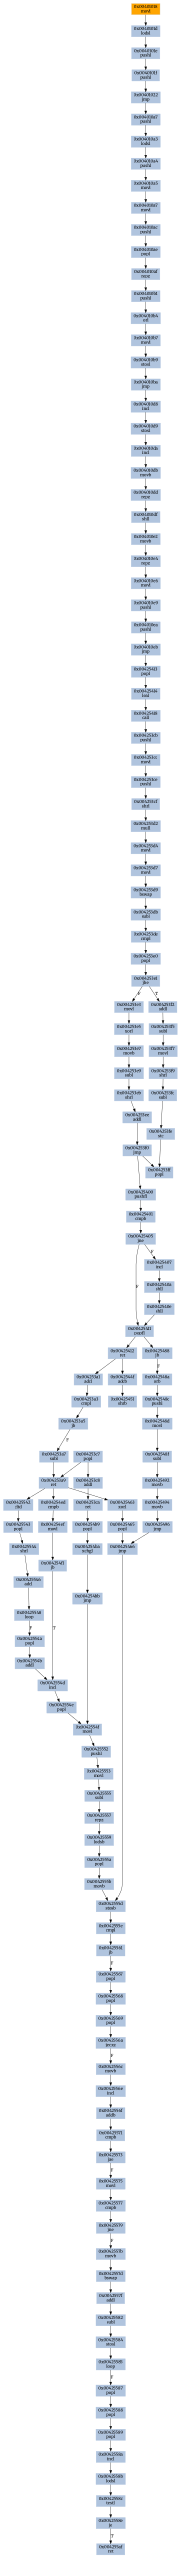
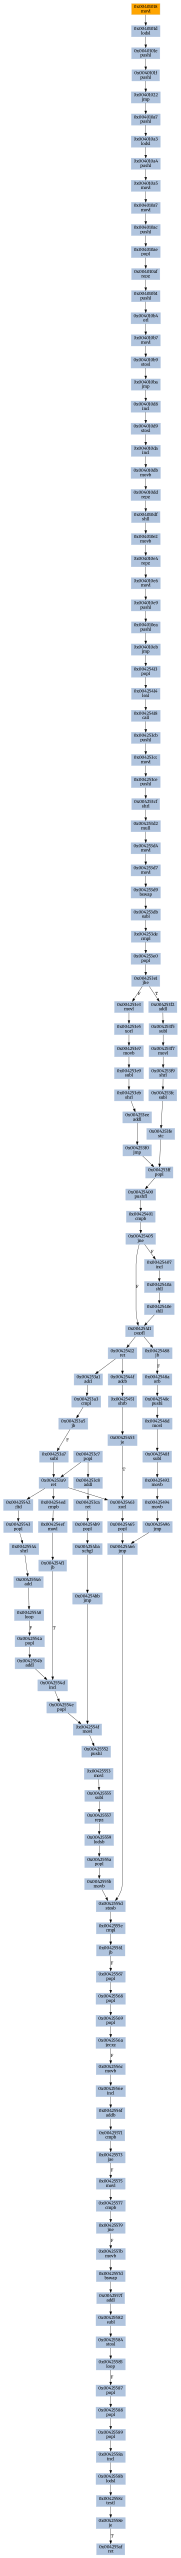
(139, 1171) -> (151, 1182)
none -> (122, 1440)
(97, 1761) -> none
